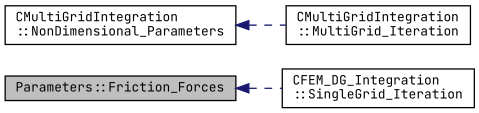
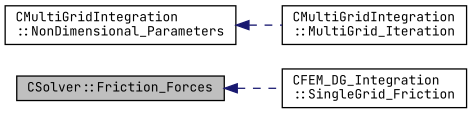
(121, 88) -> (121, 88)
(378, 88) -> (374, 88)
